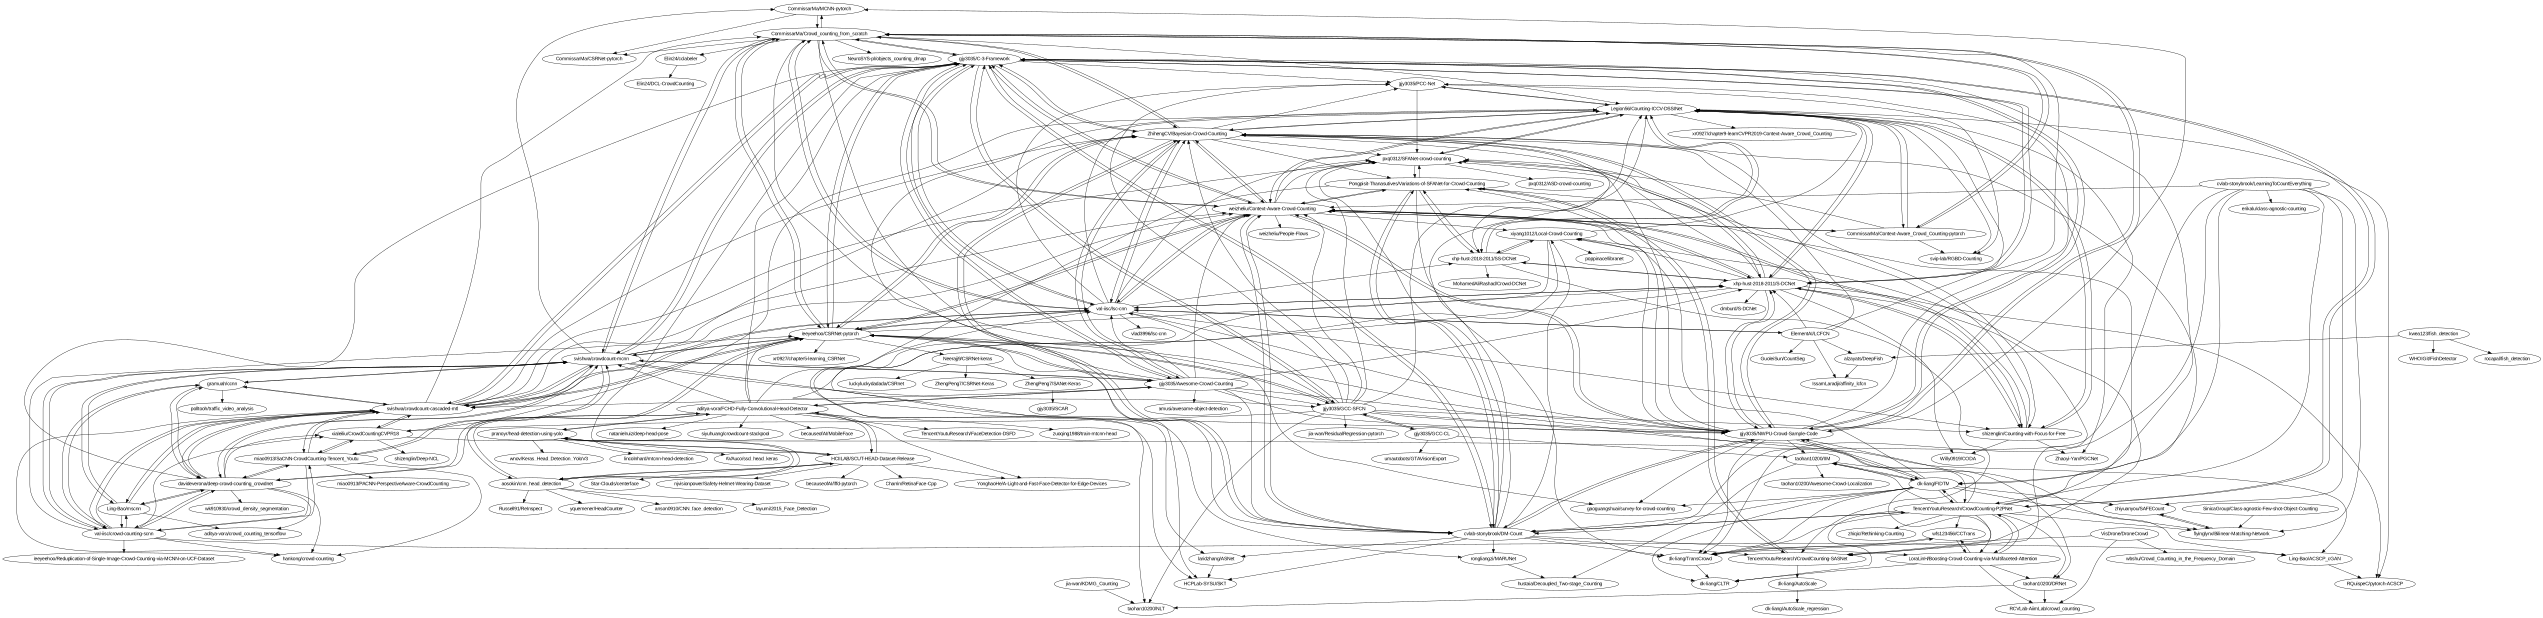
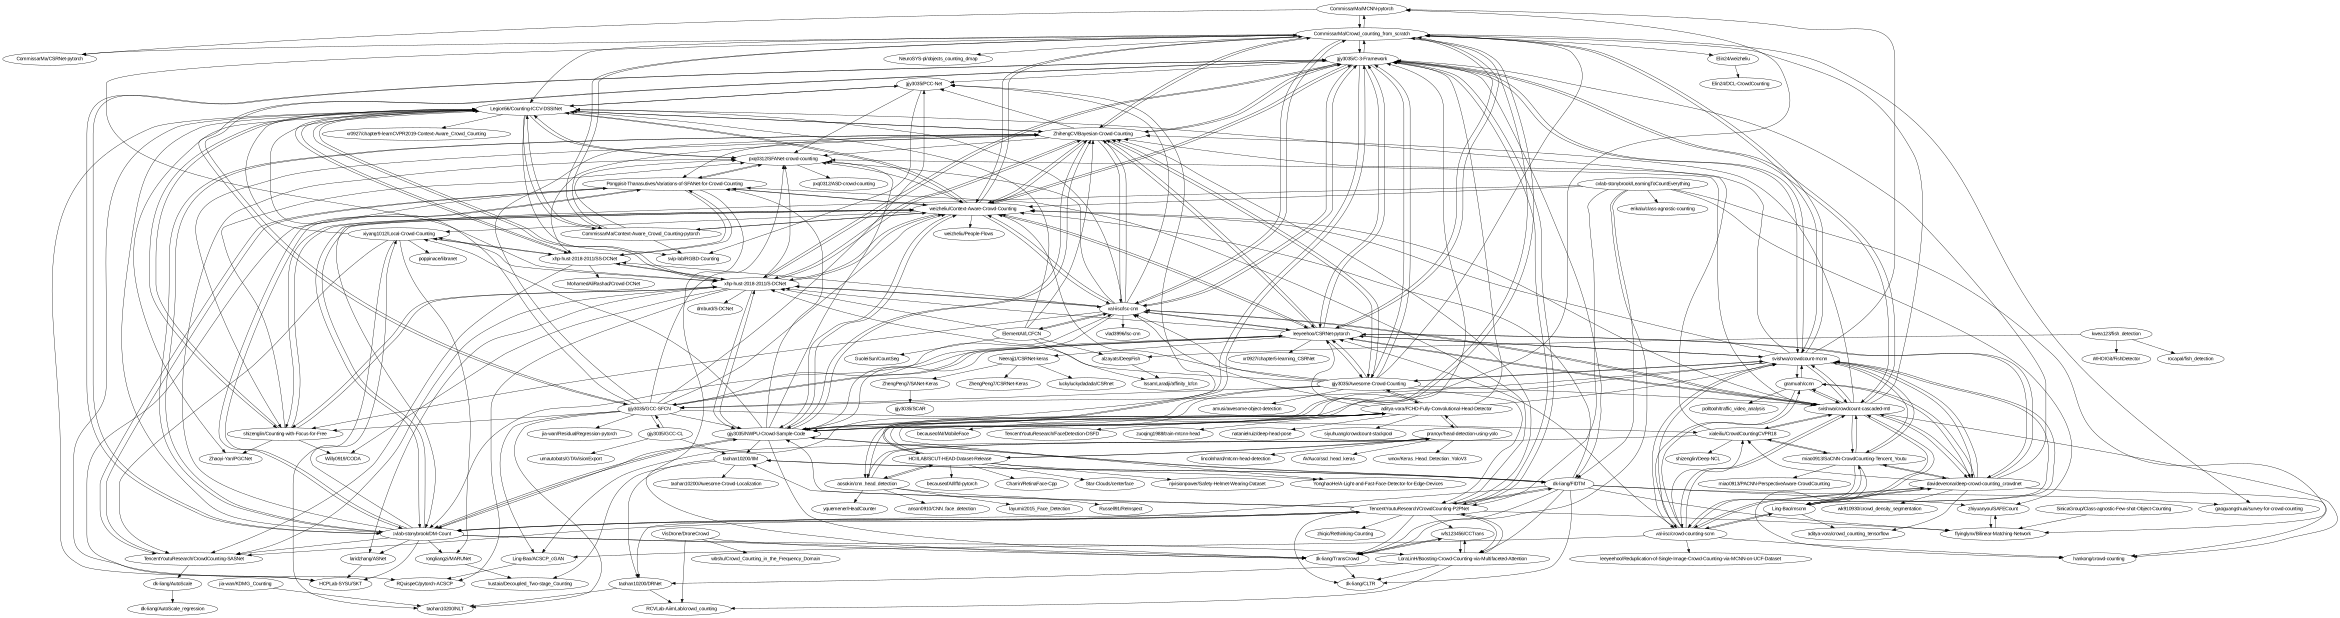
(681, 59) -> (1733, 59)
(968, 359) -> (1024, 359)
(1698, 466) -> none
